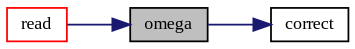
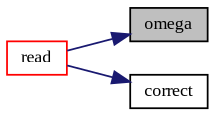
(231, 25) -> (90, 71)
